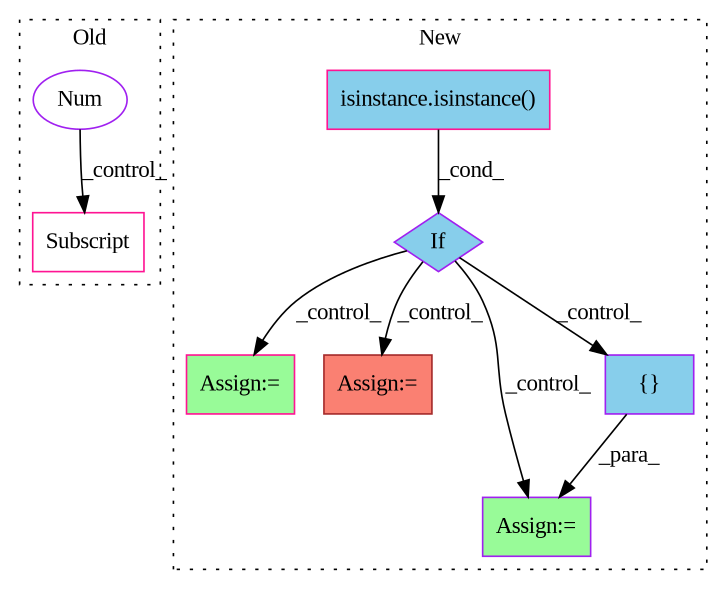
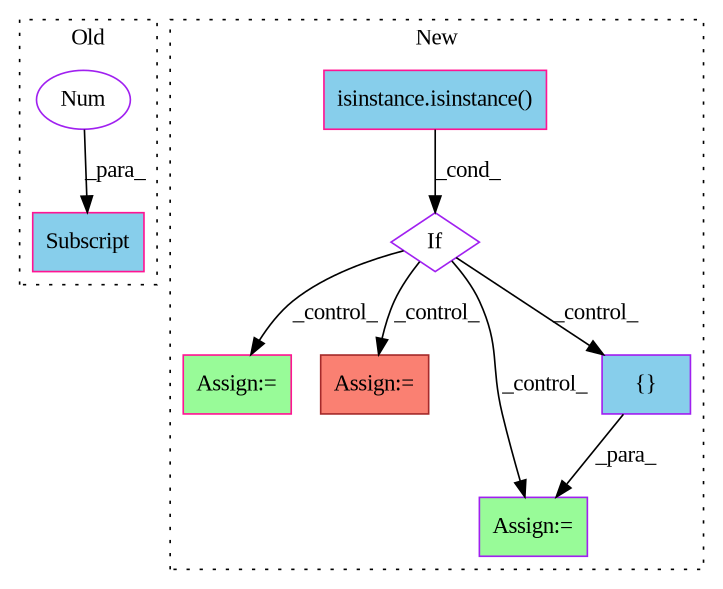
(124, 171) -> (115, 171)
(88, 242) -> (88, 242)
(438, 242) -> (435, 242)
